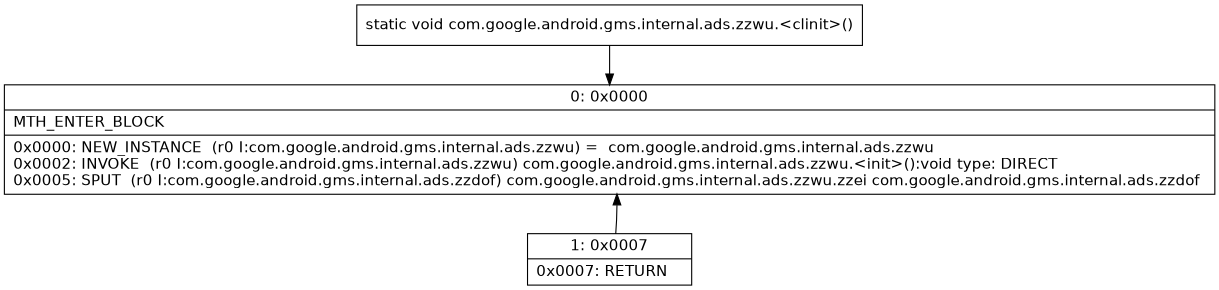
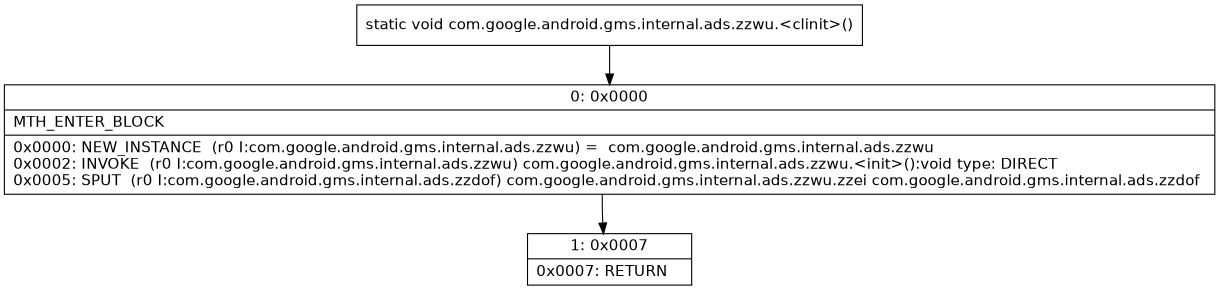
(617, 220) -> (602, 208)
